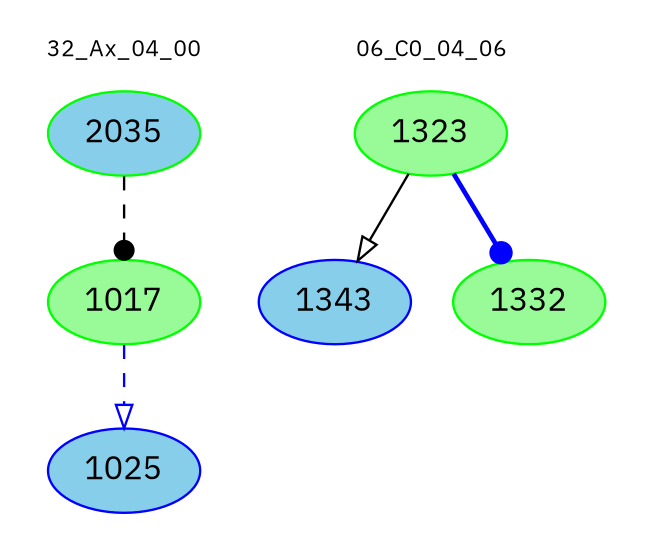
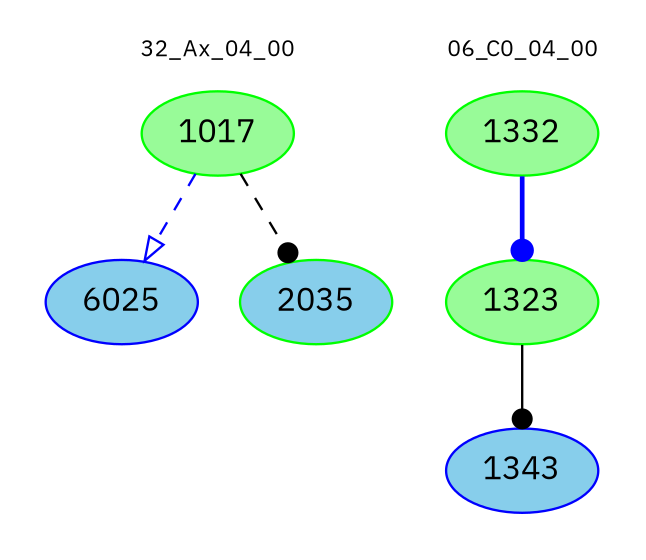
(432, 50) -> (523, 50)
(389, 207) -> (522, 377)
(124, 209) -> (262, 209)
(475, 209) -> (522, 209)
(124, 471) -> (122, 302)
